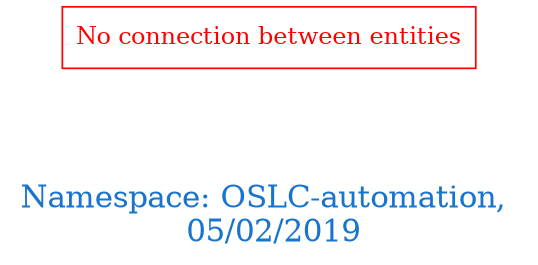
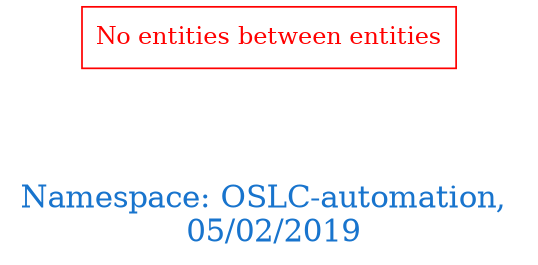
(269, 38) -> (269, 38)
